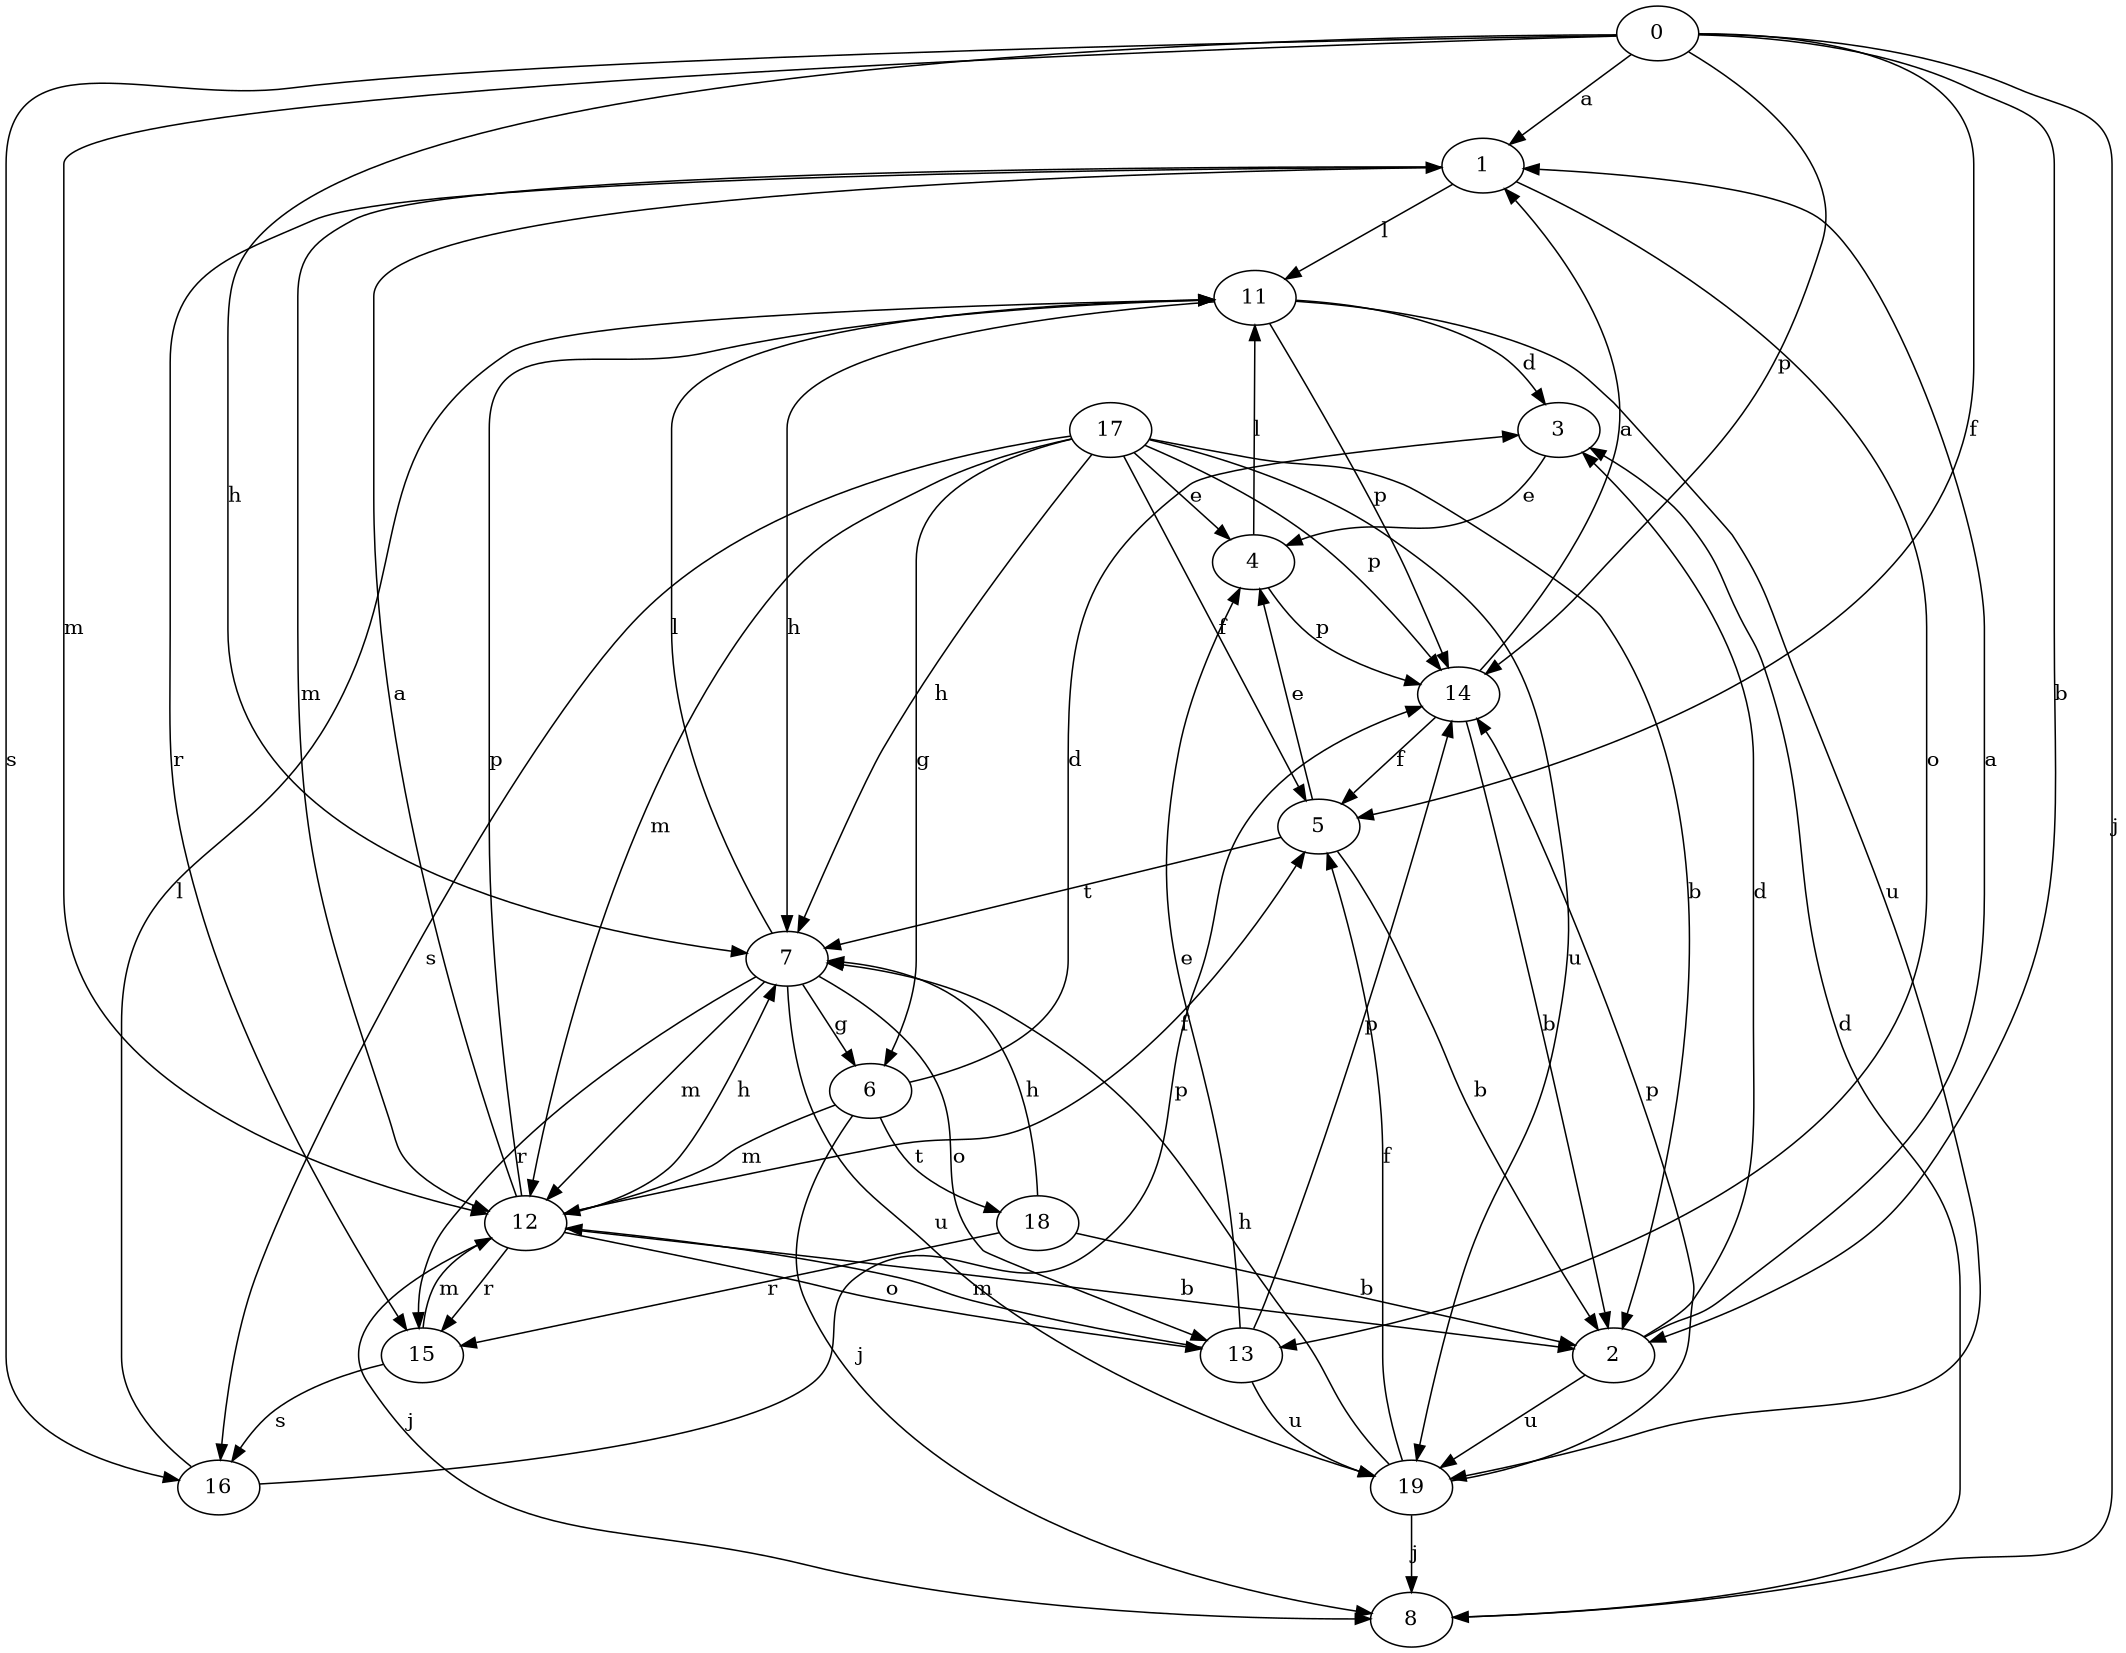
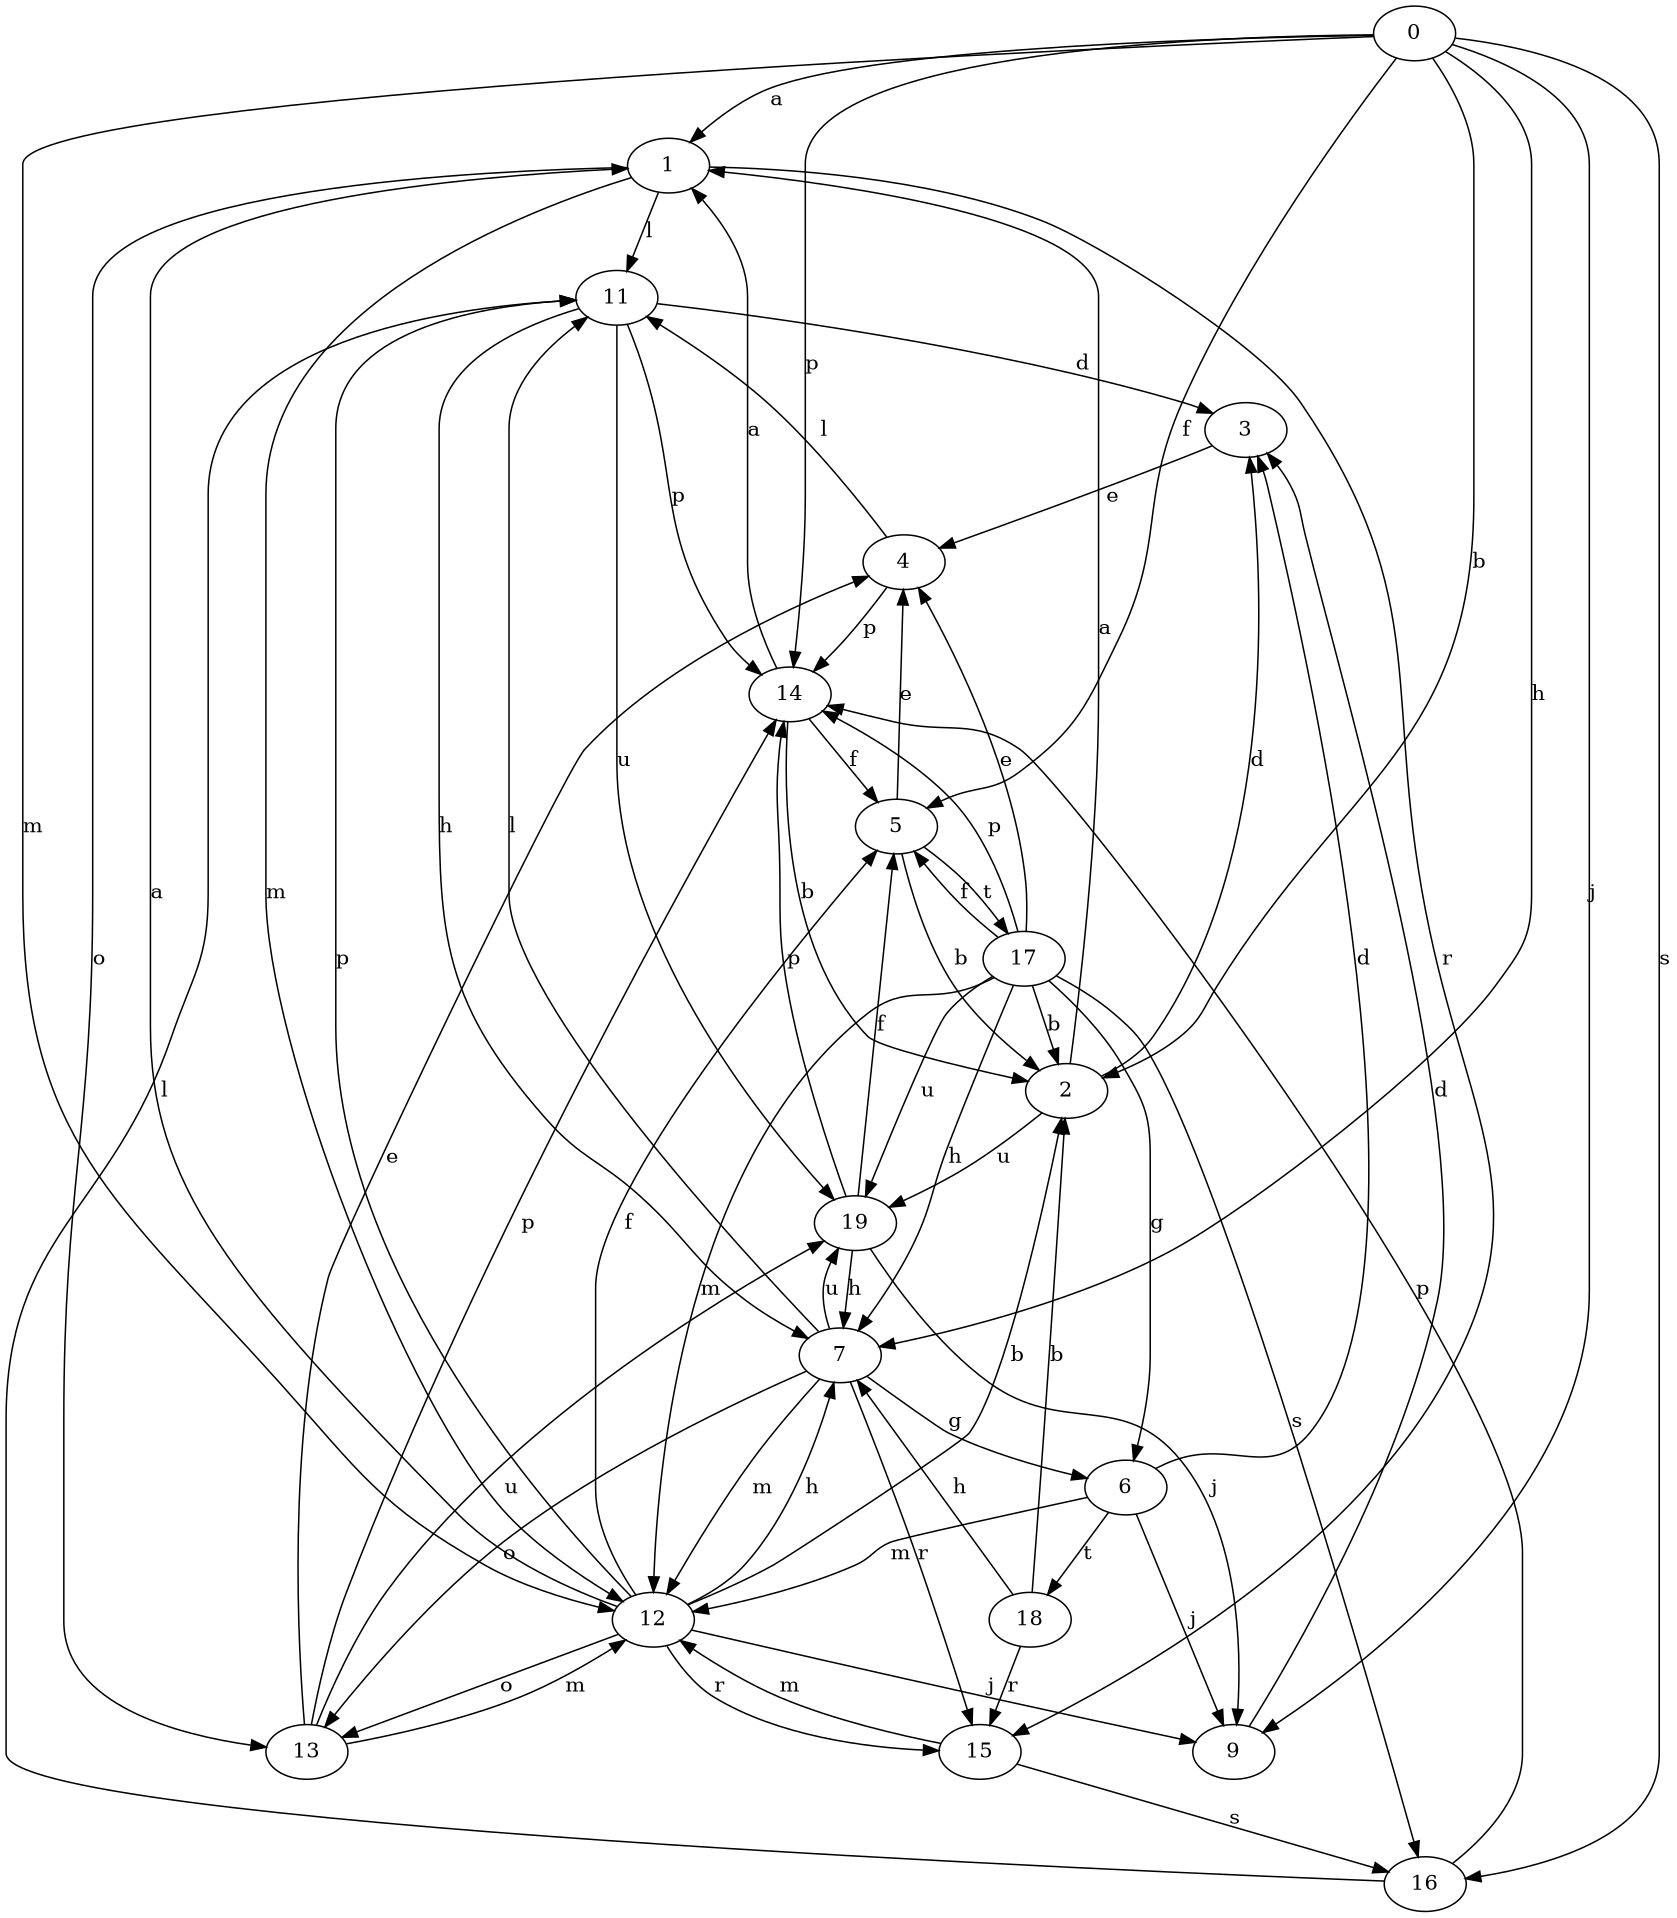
(1049, 894) -> (965, 881)
(1412, 1620) -> (1234, 1752)
